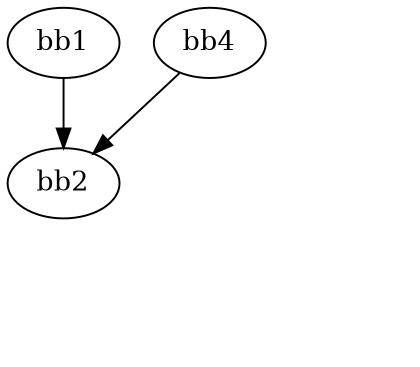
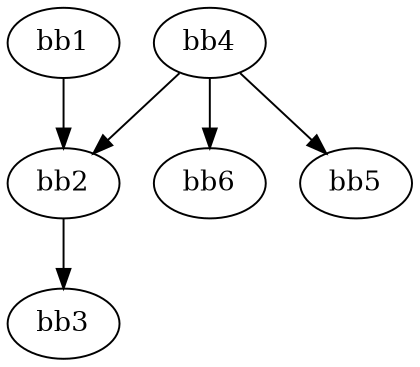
none -> (210, 183)
none -> (356, 183)
none -> (64, 324)
